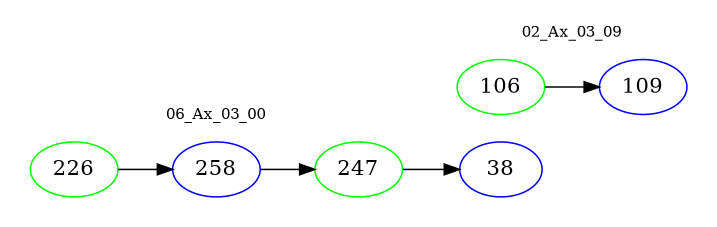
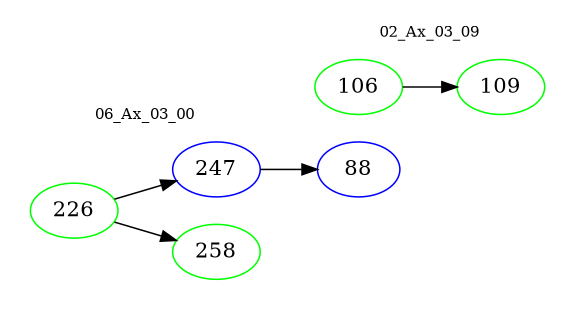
(643, 87) -> (501, 87)
(216, 169) -> (216, 252)
(280, 169) -> (138, 192)
(359, 169) -> (216, 169)
(501, 169) -> (359, 169)
